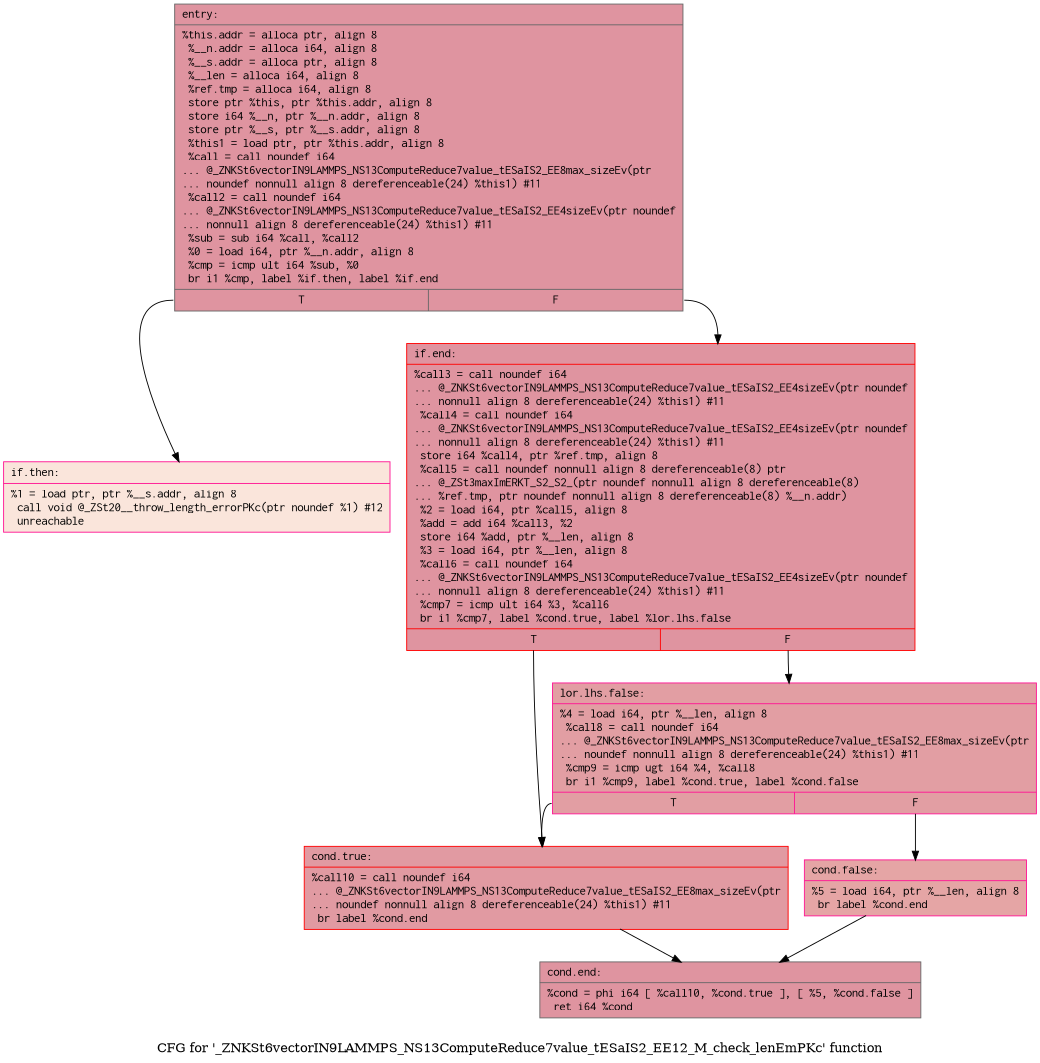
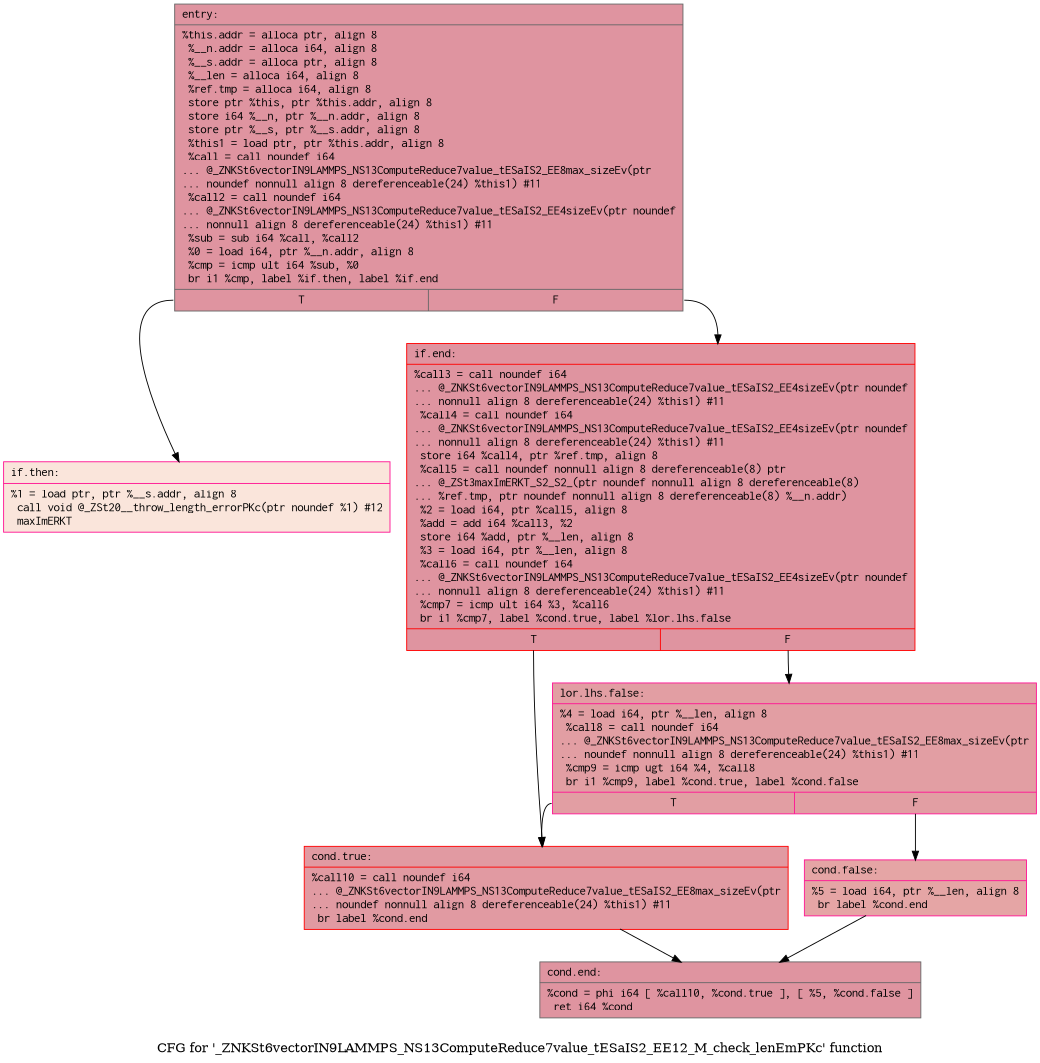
(48, 521) -> (42, 521)
